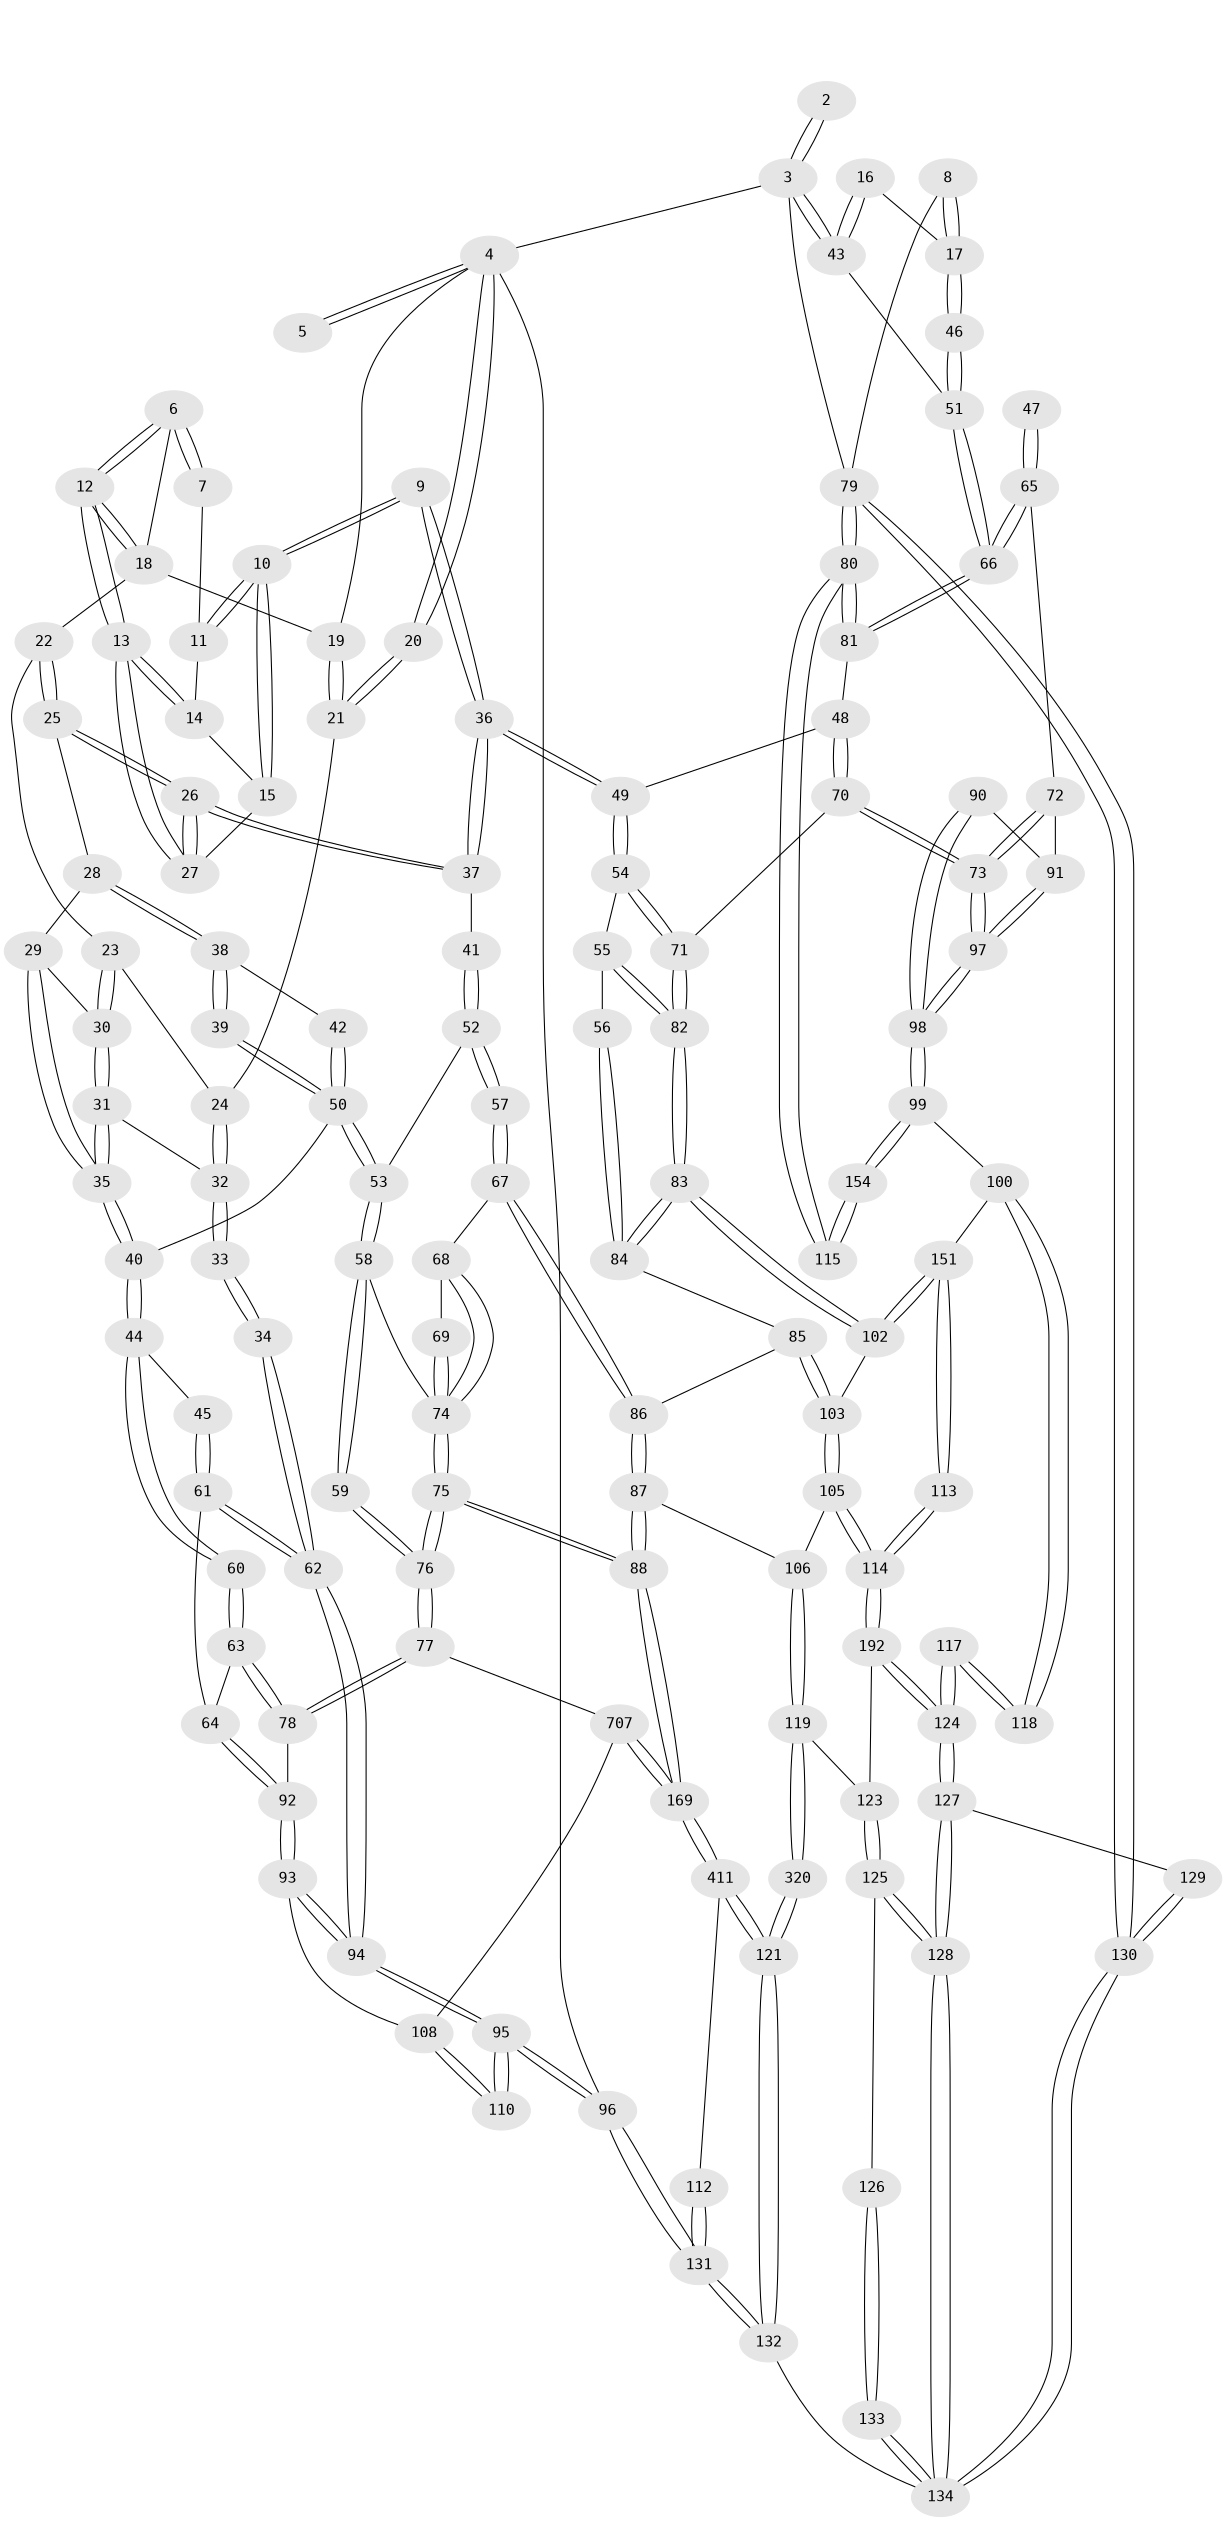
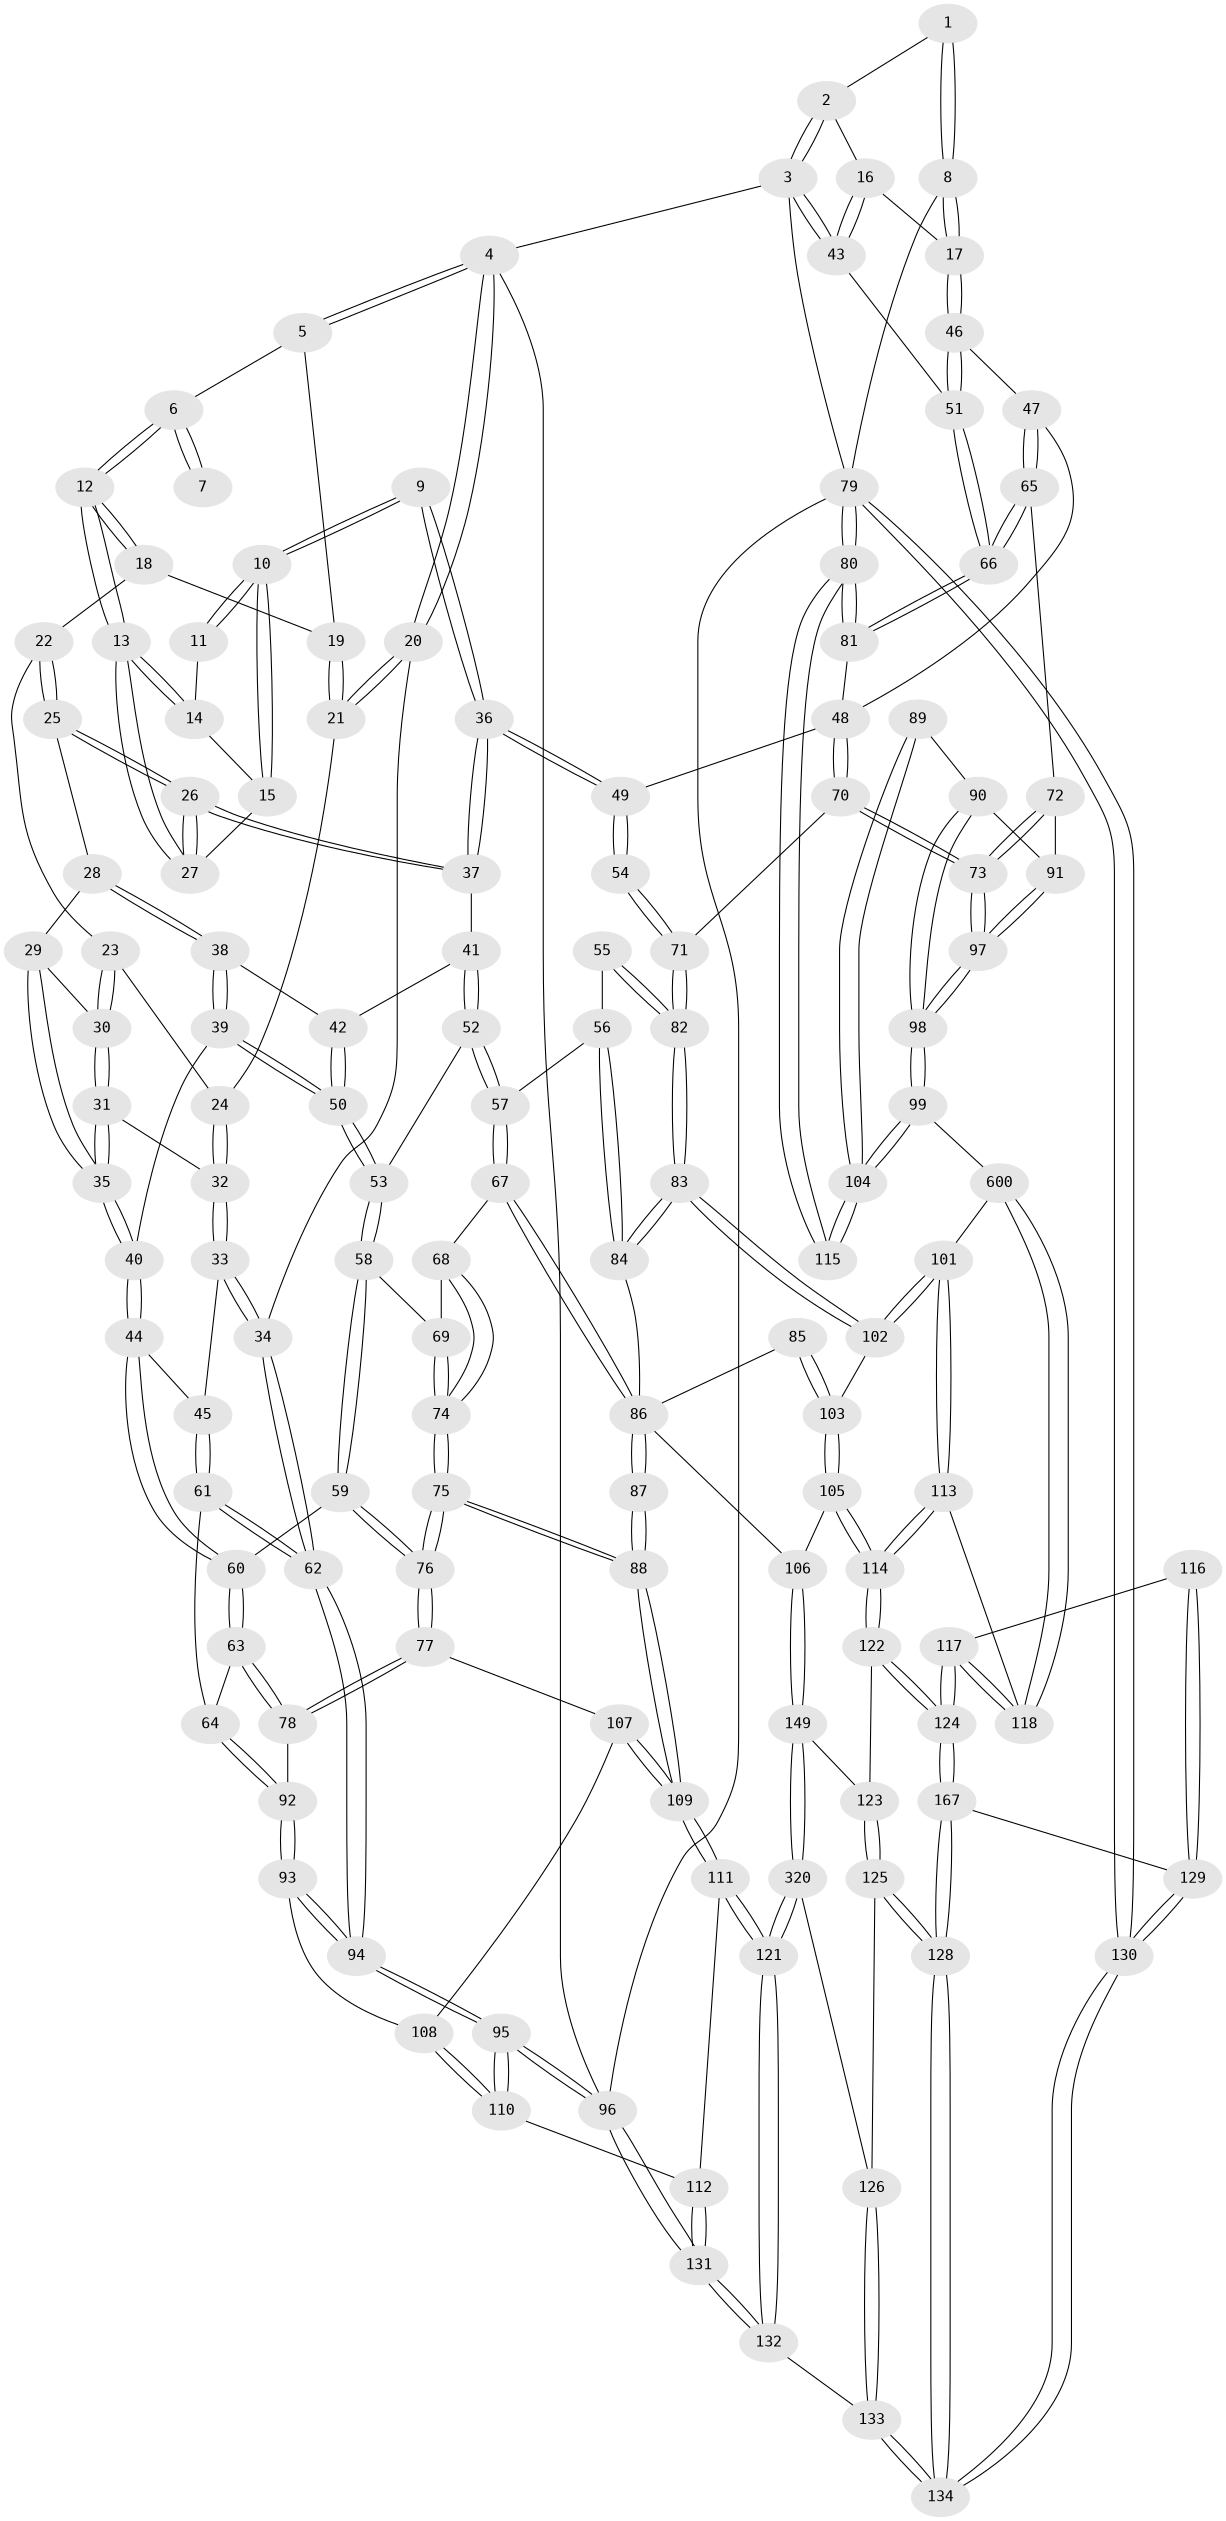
none -> (948, 24)
none -> (846, 140)
none -> (993, 371)
(362, 425) -> (319, 487)
(159, 487) -> (238, 371)
(201, 565) -> none
none -> (1018, 594)
none -> (918, 719)
(611, 912) -> none
none -> (405, 990)
none -> (397, 1007)
none -> (553, 1066)
(858, 1183) -> (858, 1183)
(1000, 1183) -> (1000, 1183)
(256, 1204) -> (163, 1135)
(944, 1260) -> (944, 1260)
none -> (739, 1279)
(709, 1299) -> (638, 1337)
none -> (212, 1338)
(395, 1341) -> (402, 1299)
none -> (288, 1531)
(718, 1531) -> (718, 1492)
none -> (1193, 1570)
none -> (984, 1608)
(872, 1647) -> (872, 1647)
(619, 1724) -> (619, 1724)
(798, 1724) -> (798, 1724)
(680, 1802) -> (680, 1802)
(947, 1802) -> (947, 1802)
(720, 1879) -> (720, 1879)
none -> (835, 2033)
none -> (600, 2149)
(833, 2439) -> (820, 2381)
